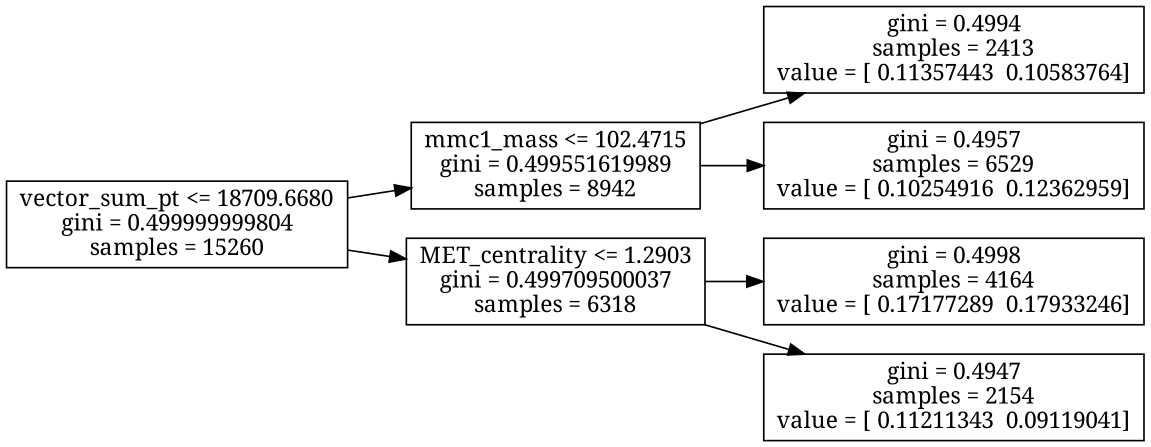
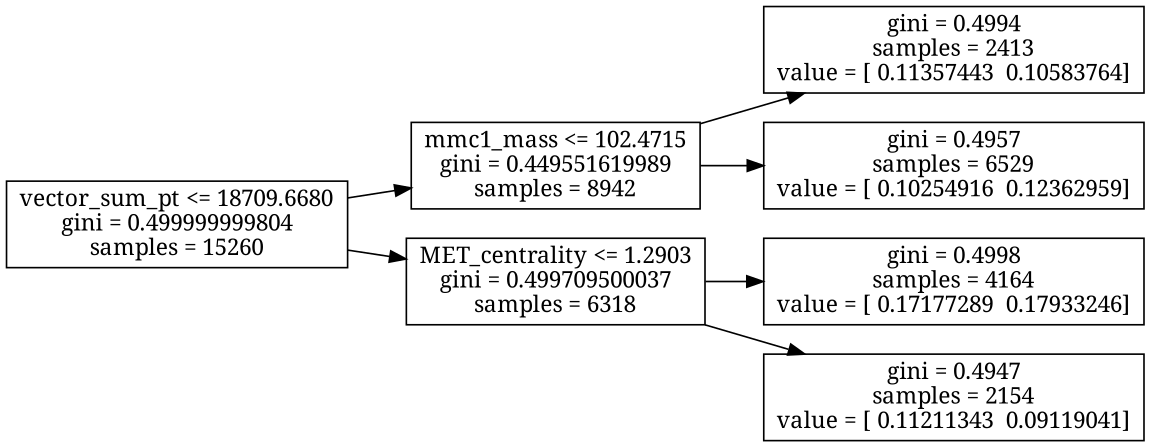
(556, 166) -> (556, 166)
